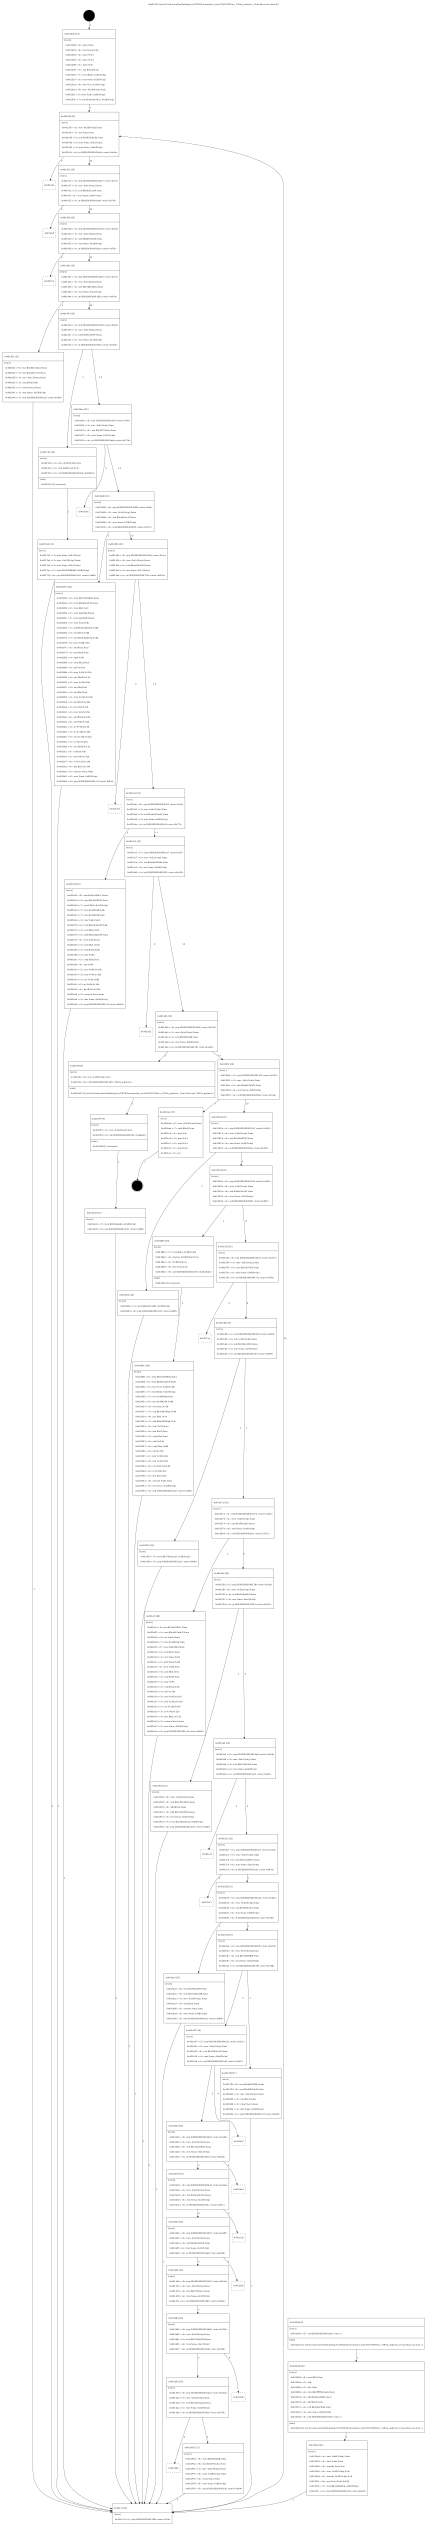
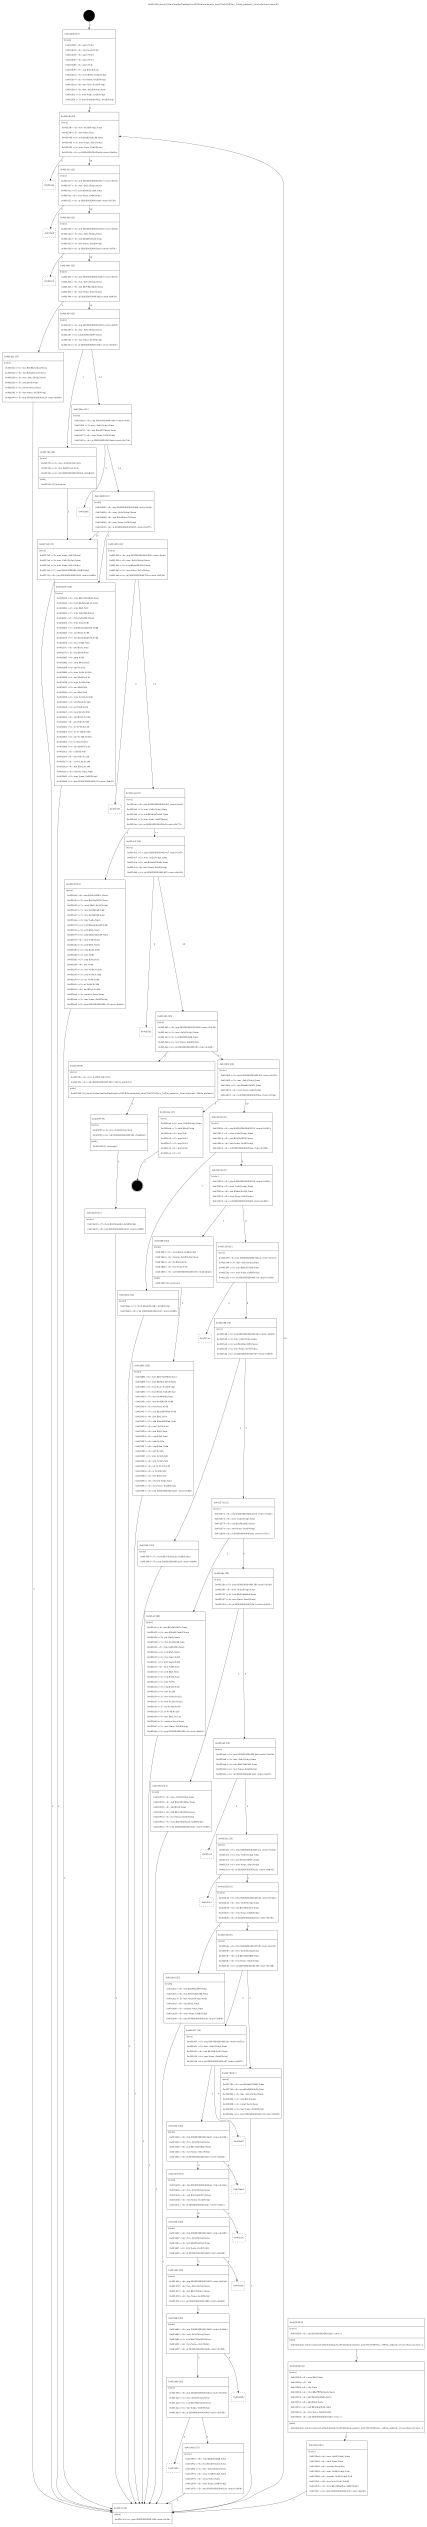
(130, 535) -> (95, 535)
